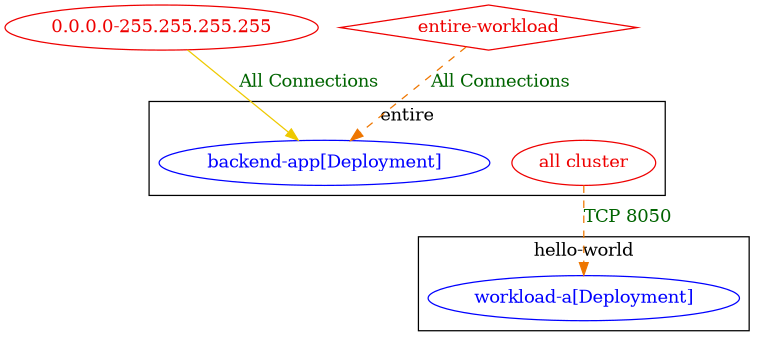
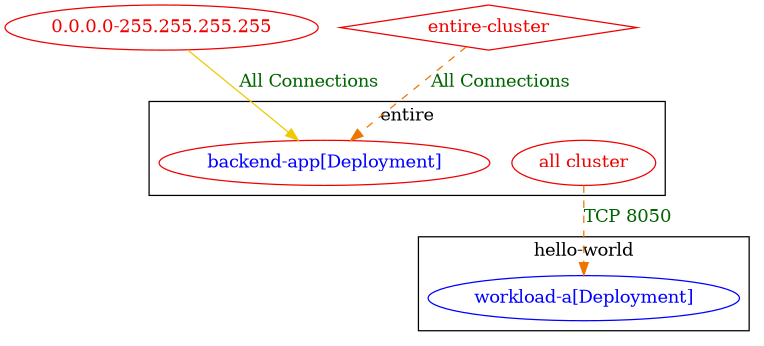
(489, 28) -> (489, 28)
(324, 163) -> (324, 163)
